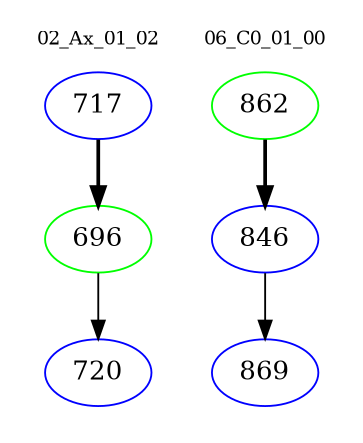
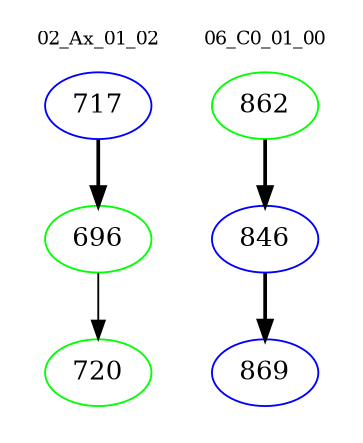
(265, 297) -> (265, 297)
(98, 373) -> (98, 373)
